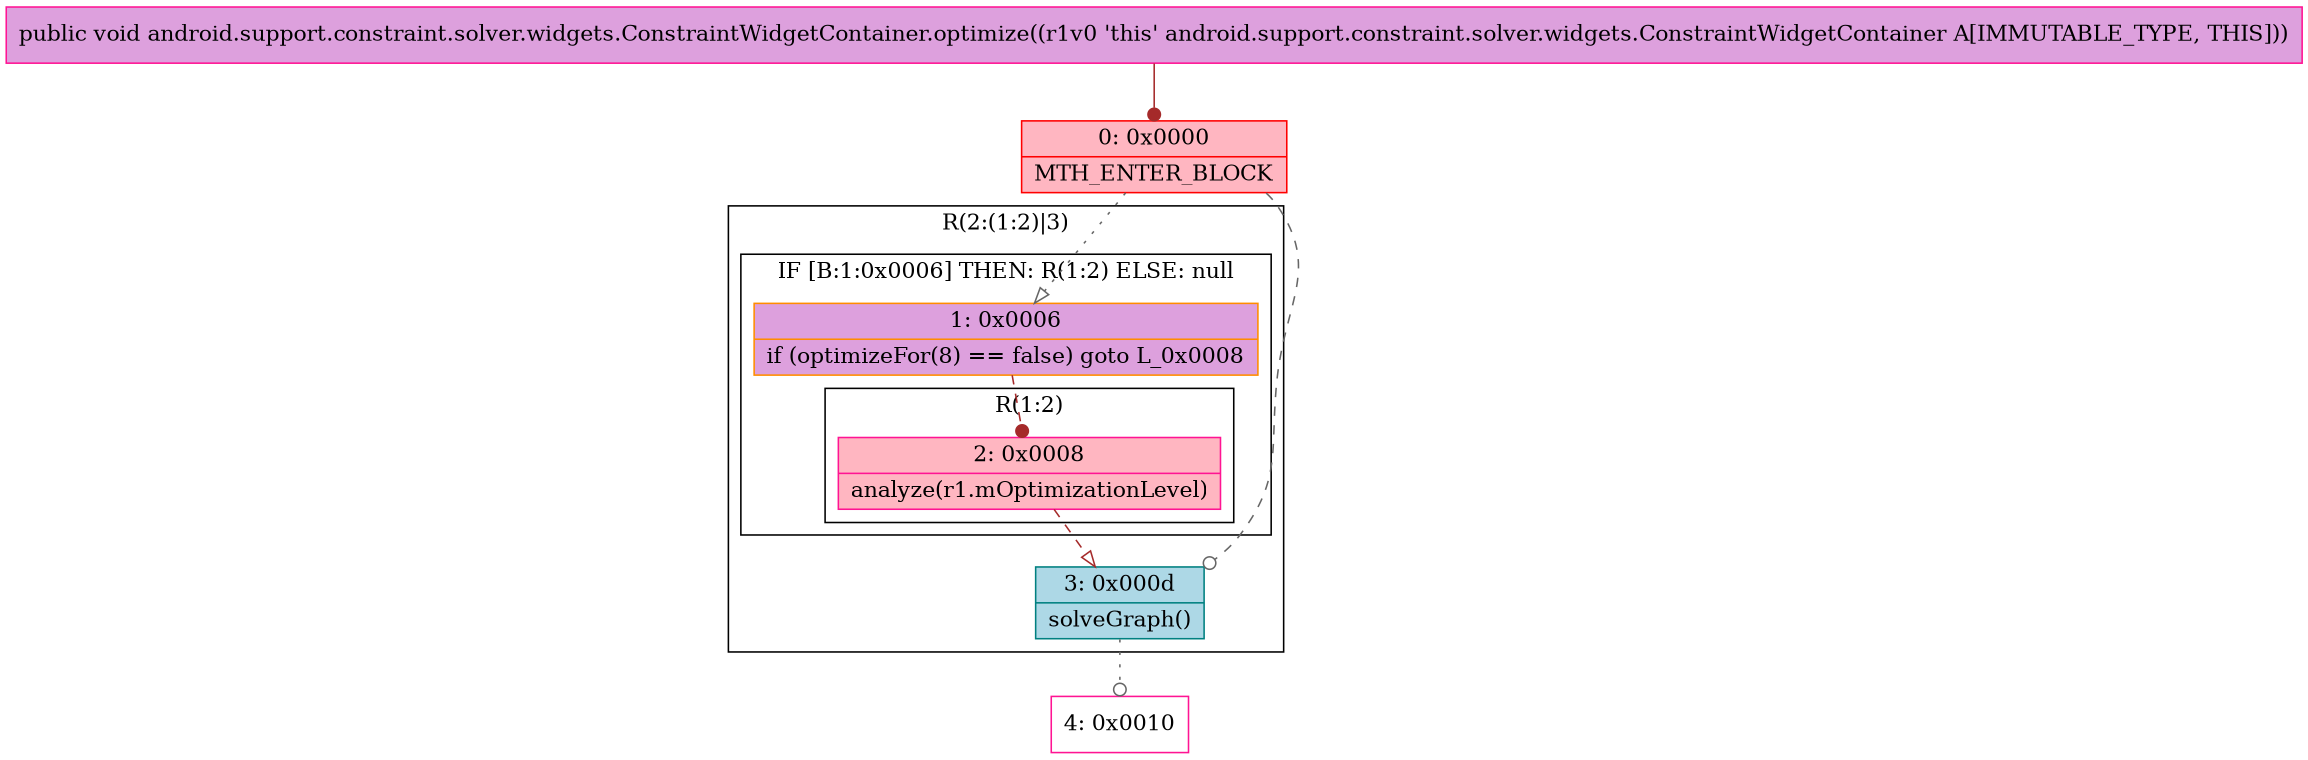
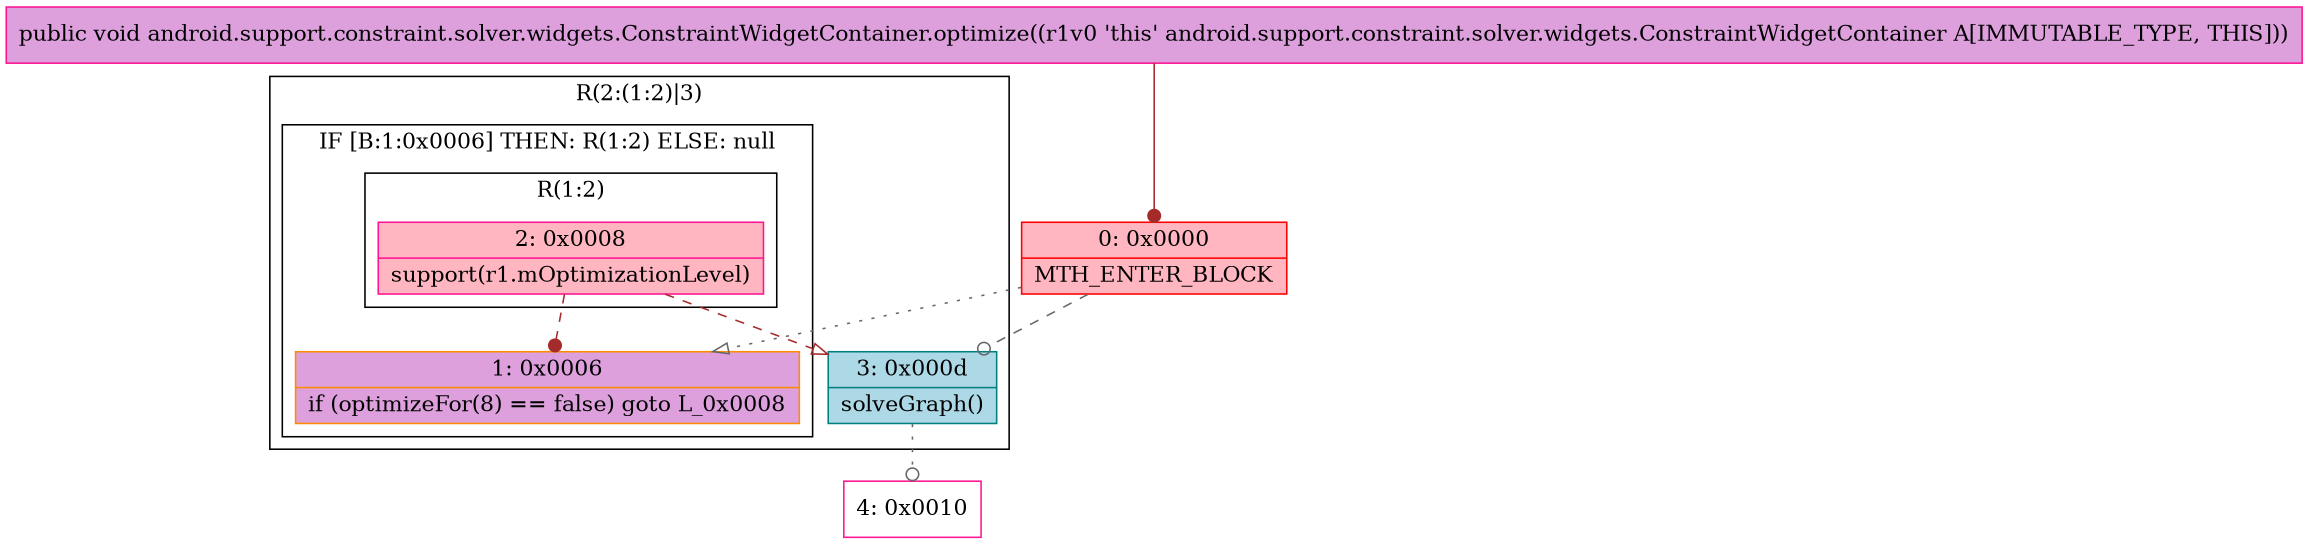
(1017, 400) -> (560, 318)
(1029, 491) -> (571, 275)
